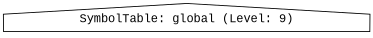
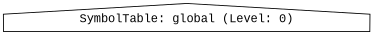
(187, 19) -> (187, 19)
